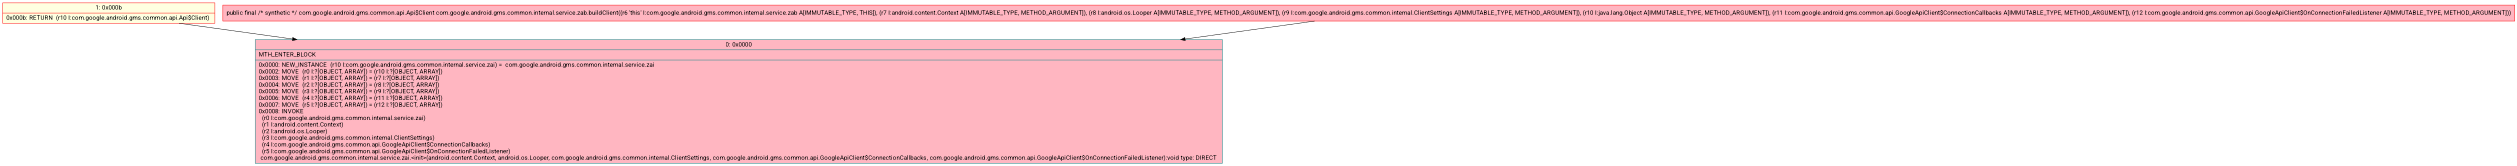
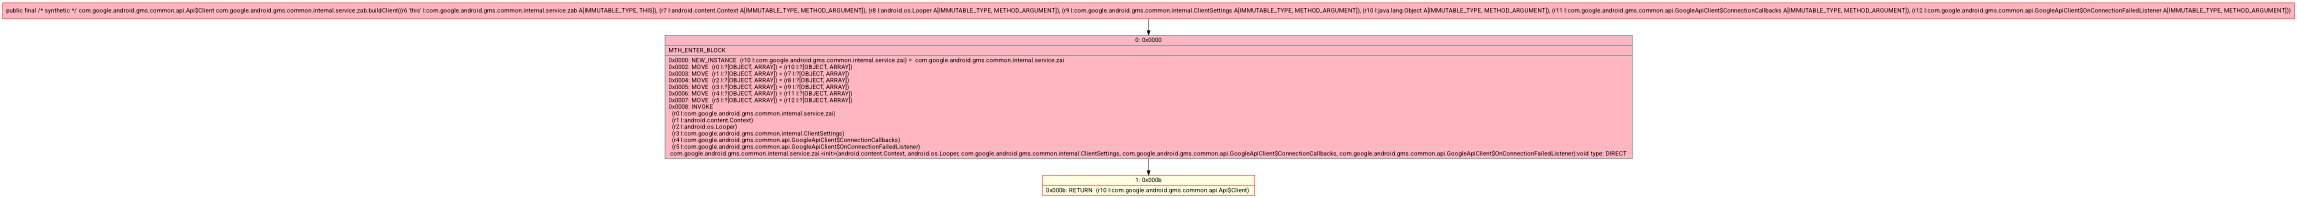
(236, 31) -> (1149, 165)
